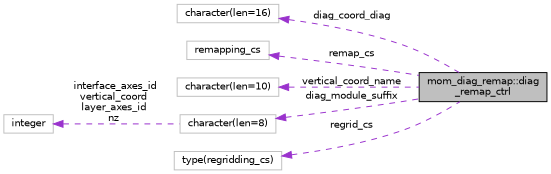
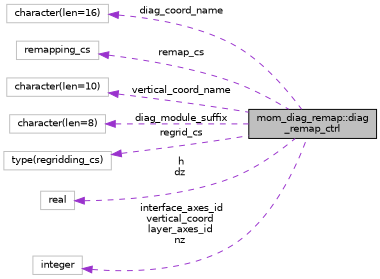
(350, 16) -> (180, 11)
(121, 124) -> (227, 248)
none -> (58, 200)
